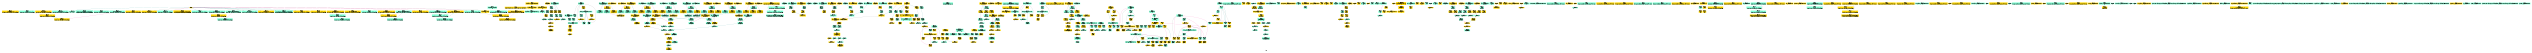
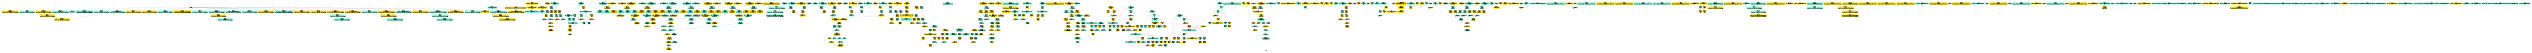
(1255, 30) -> (1255, 30)
